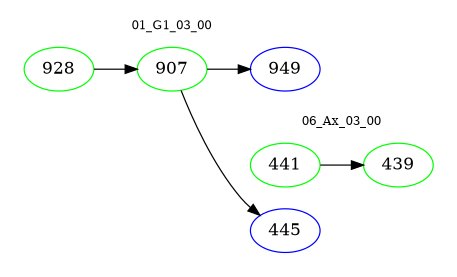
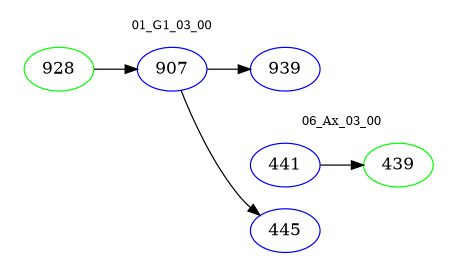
(172, 69) -> (172, 69)
(285, 69) -> (285, 69)
(285, 165) -> (285, 165)
